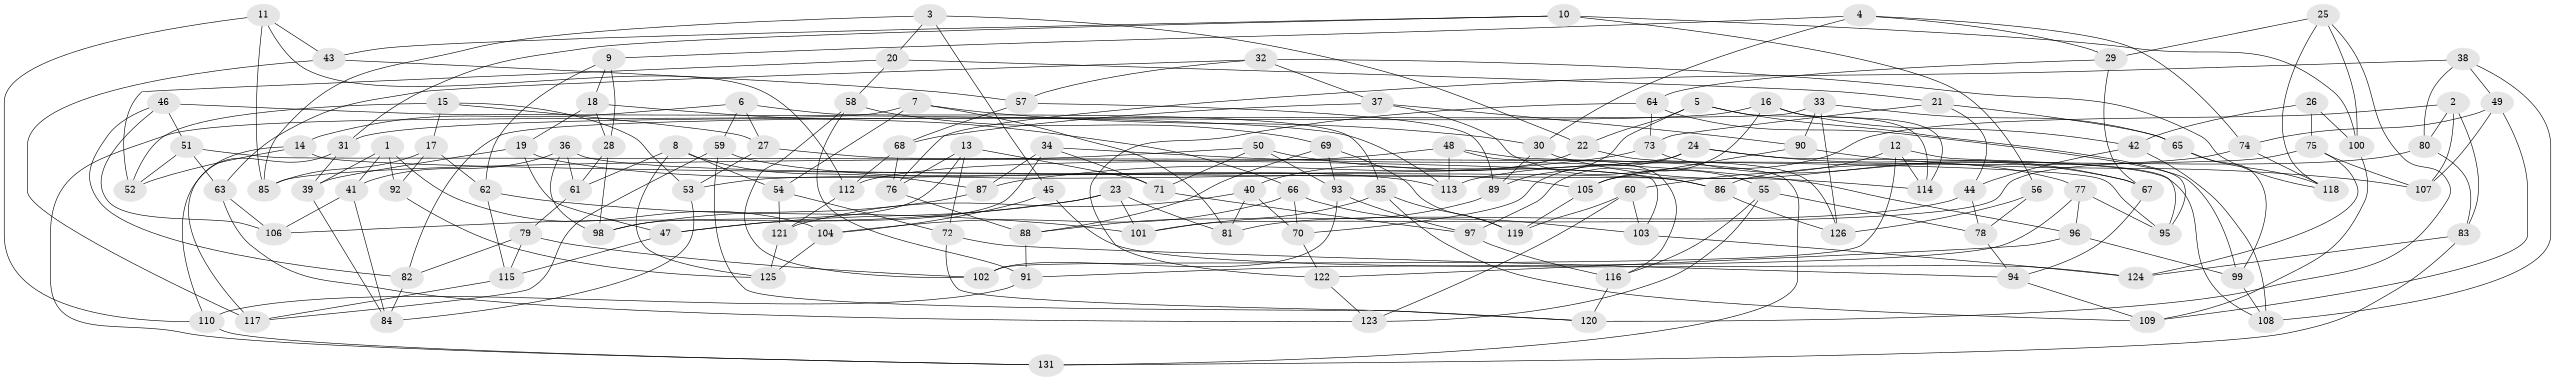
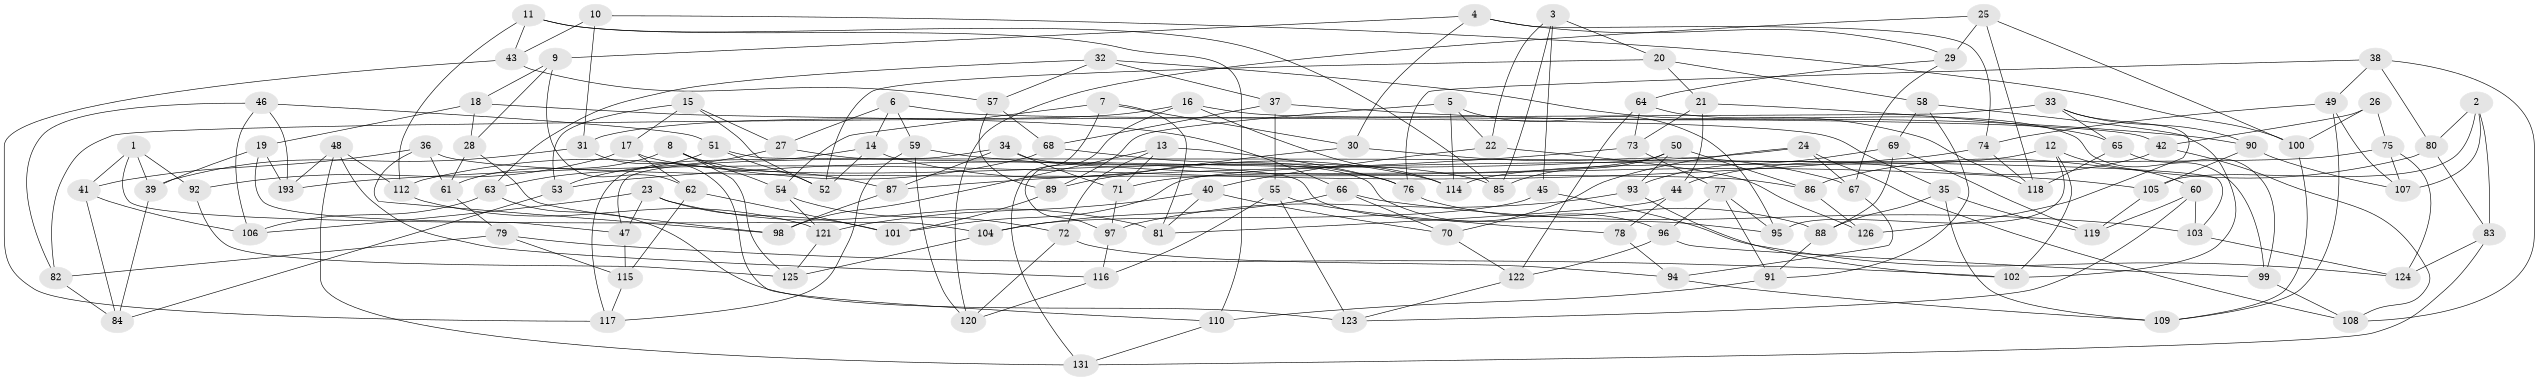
(1449, 190) -> (286, 190)
(2037, 190) -> none
